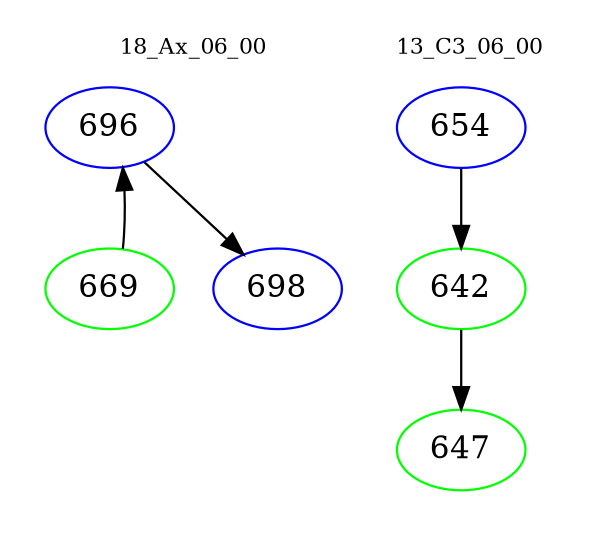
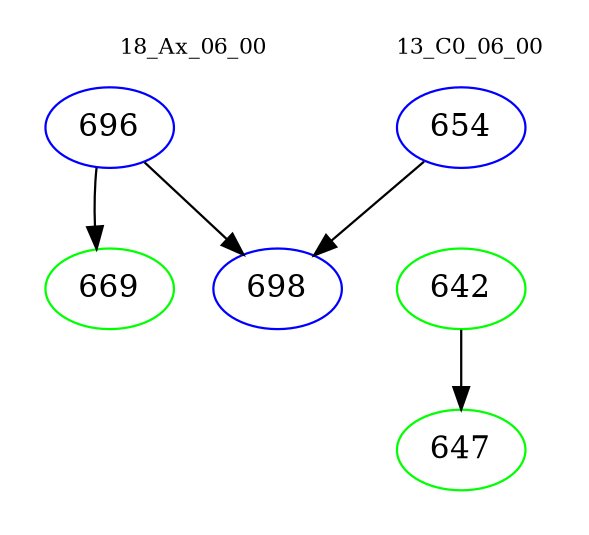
(470, 48) -> (470, 48)
(461, 197) -> (394, 187)
(125, 220) -> (95, 197)
